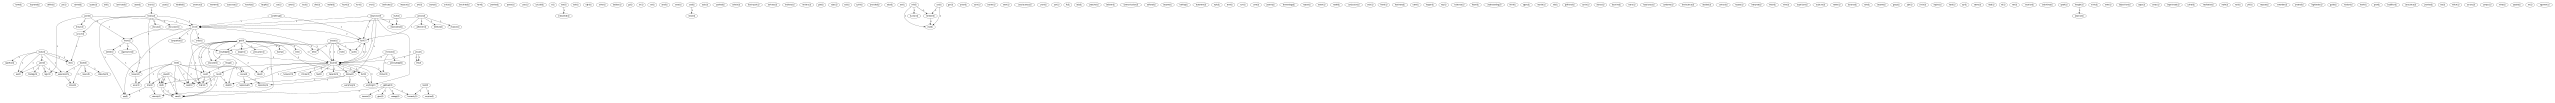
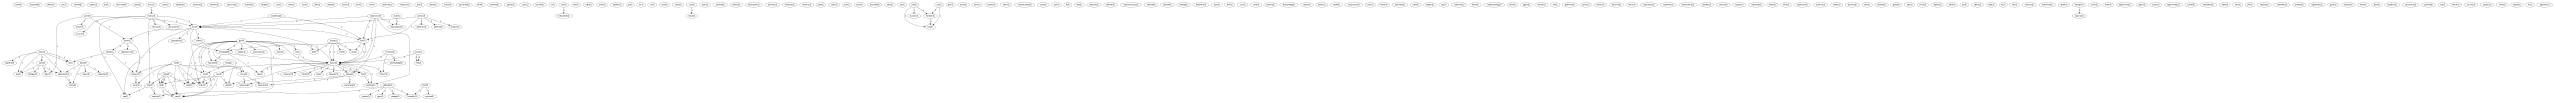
(295, 45) -> (311, 61)
(76, 48) -> (90, 57)
